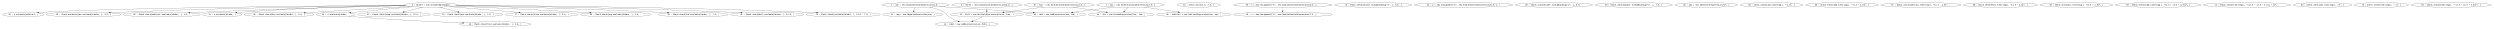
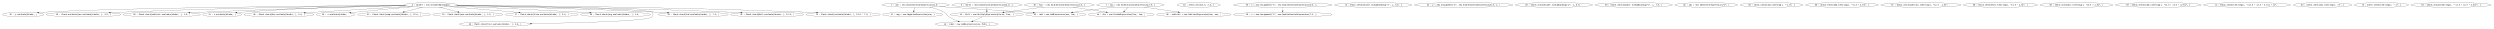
(23, 15) -> (23, 15)
(406, 20) -> (618, 9)
